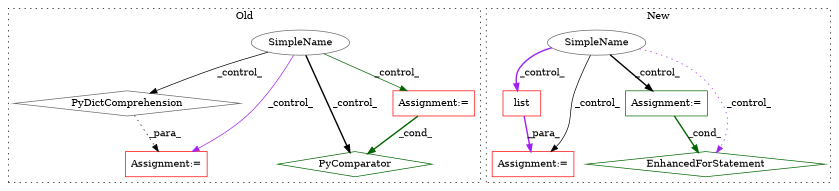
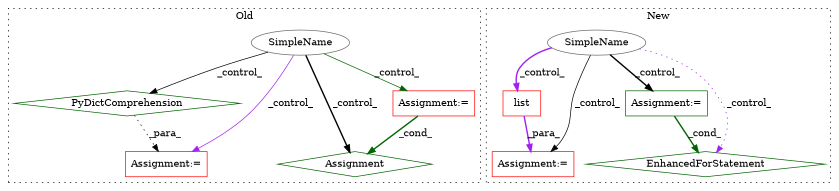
(127, 103) -> (127, 103)
(355, 164) -> (355, 164)
